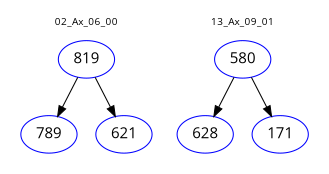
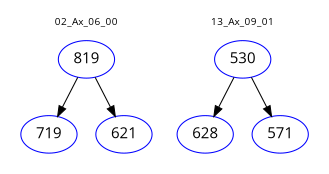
(243, 59) -> (243, 59)
(49, 134) -> (49, 134)
(280, 134) -> (280, 134)
